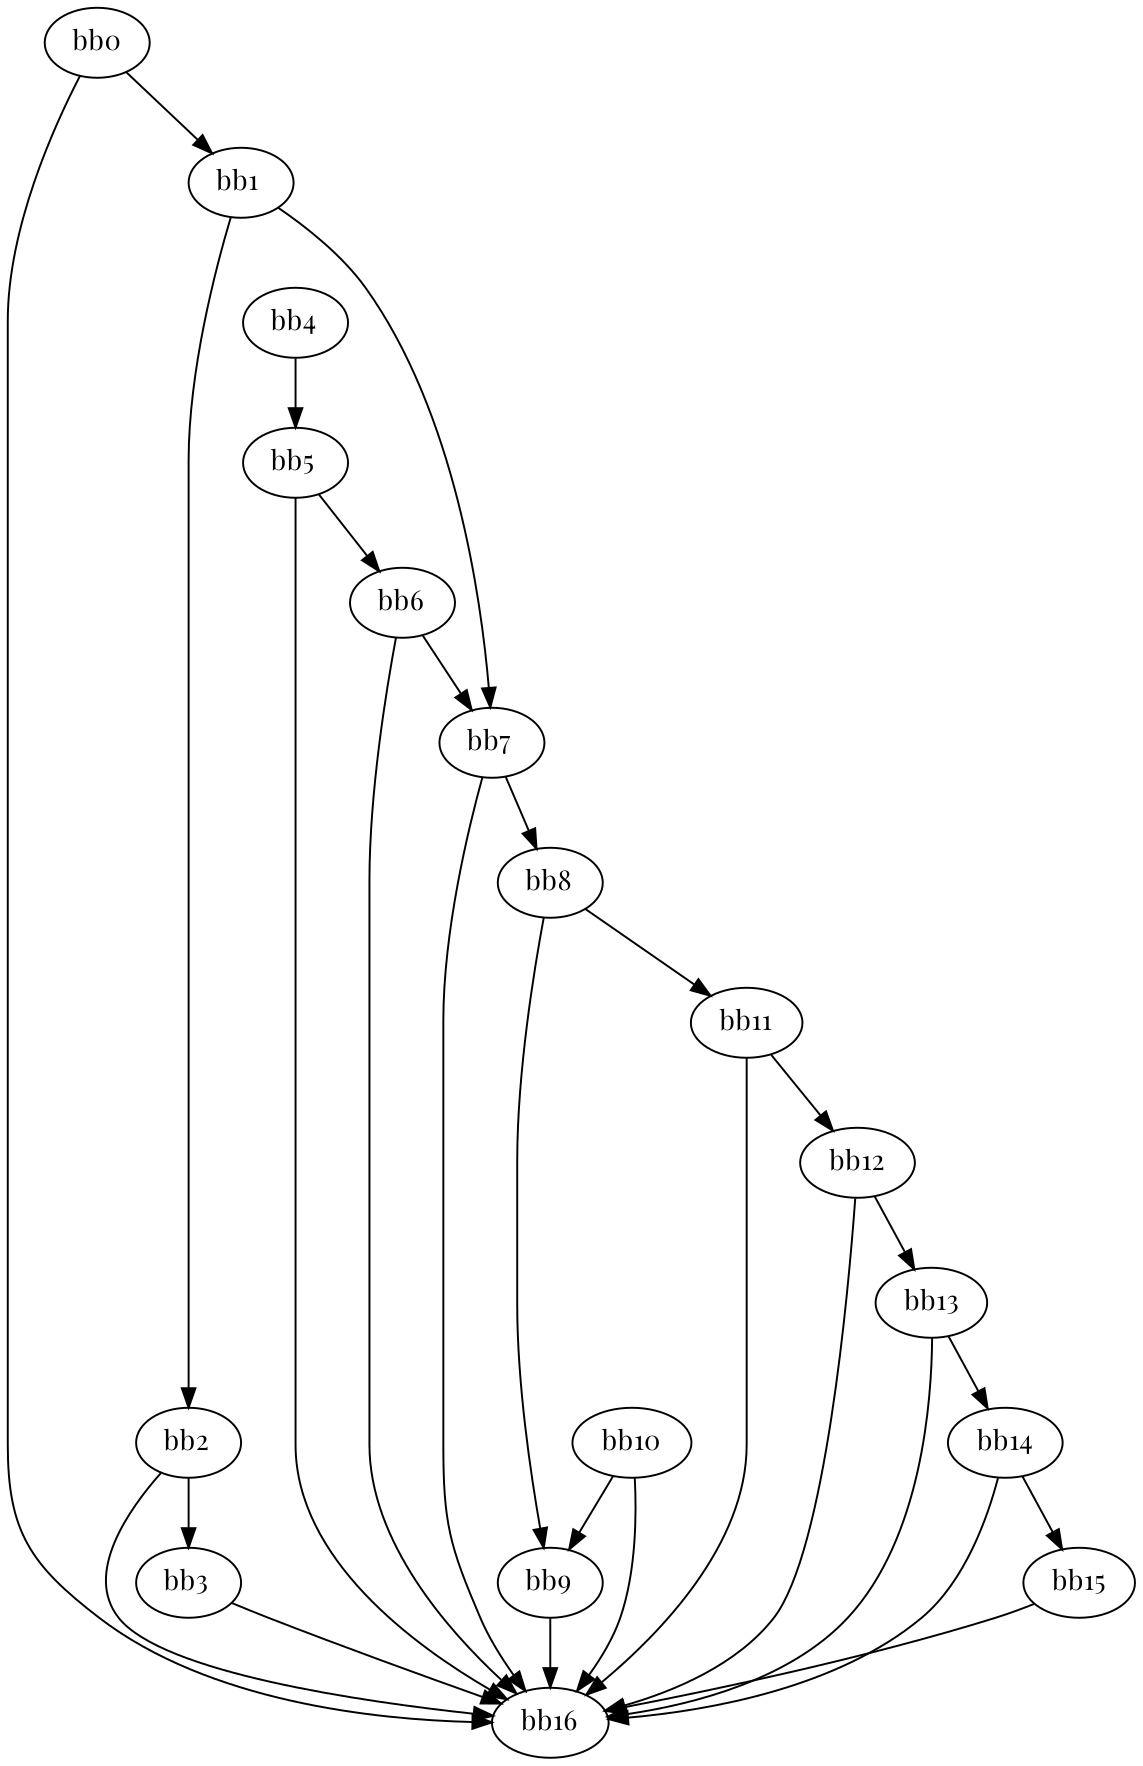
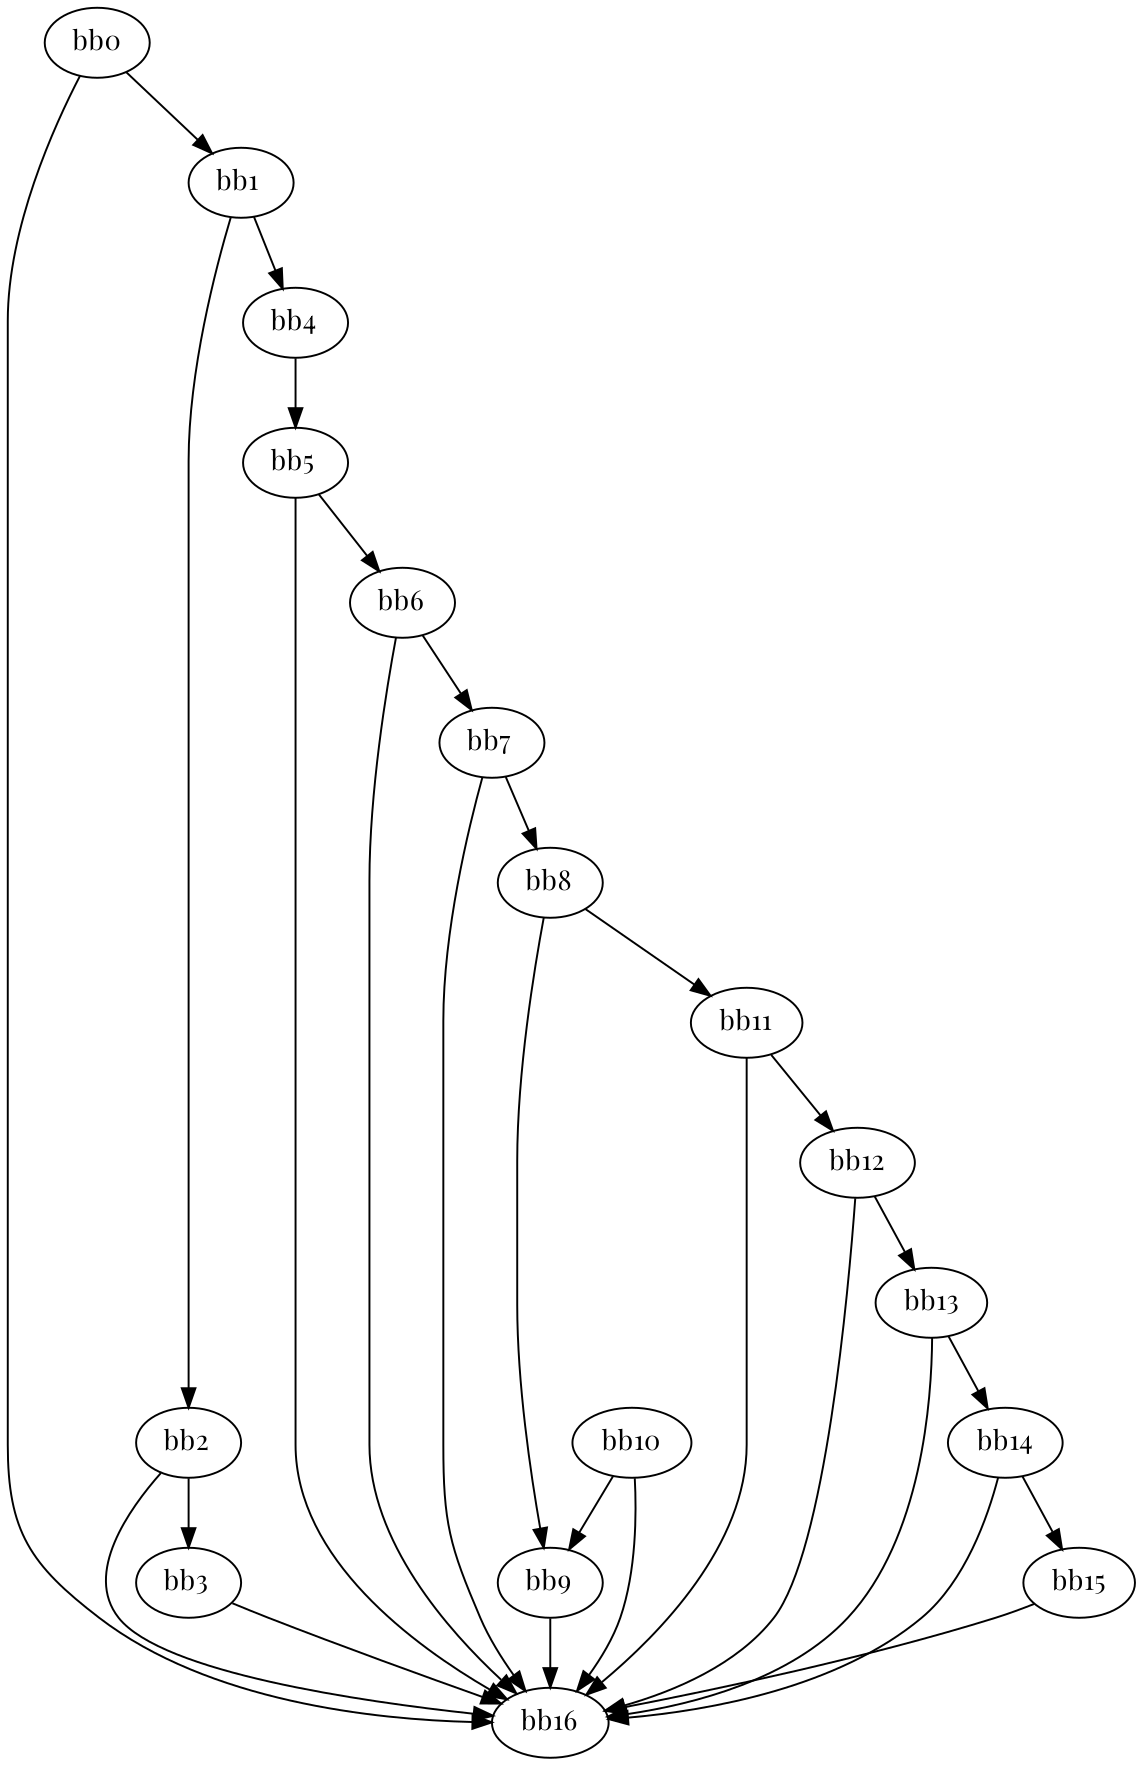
(434, 423) -> (265, 244)
